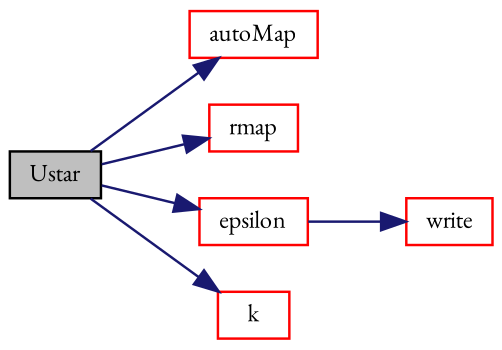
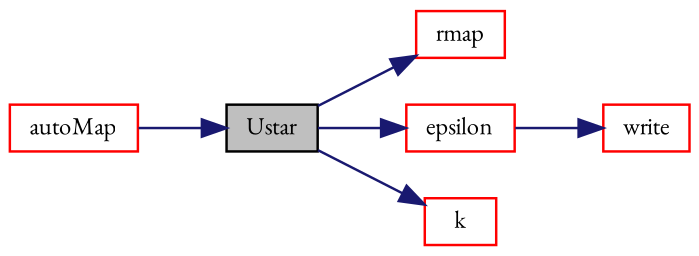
(145, 112) -> (170, 128)
